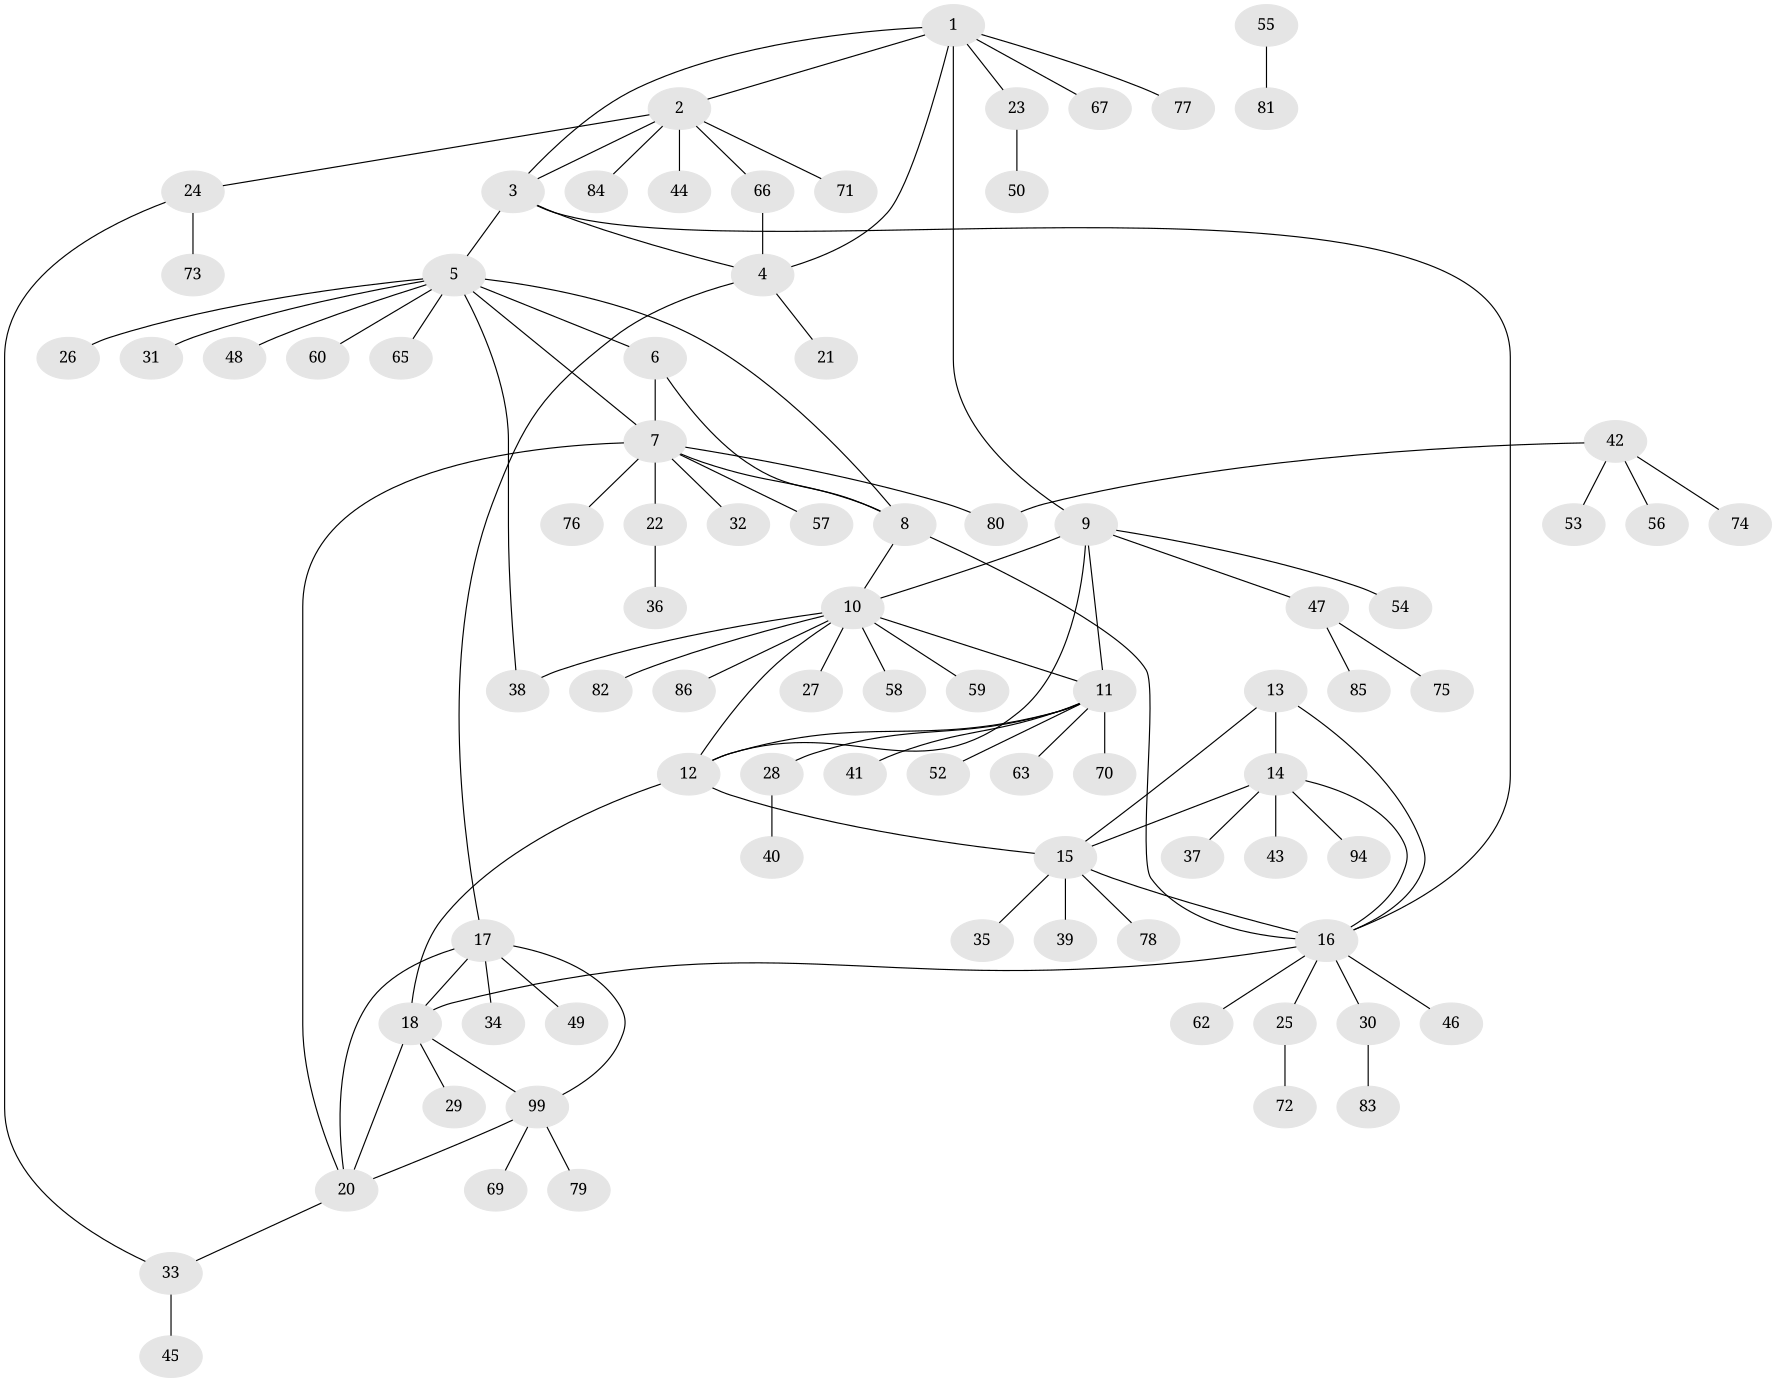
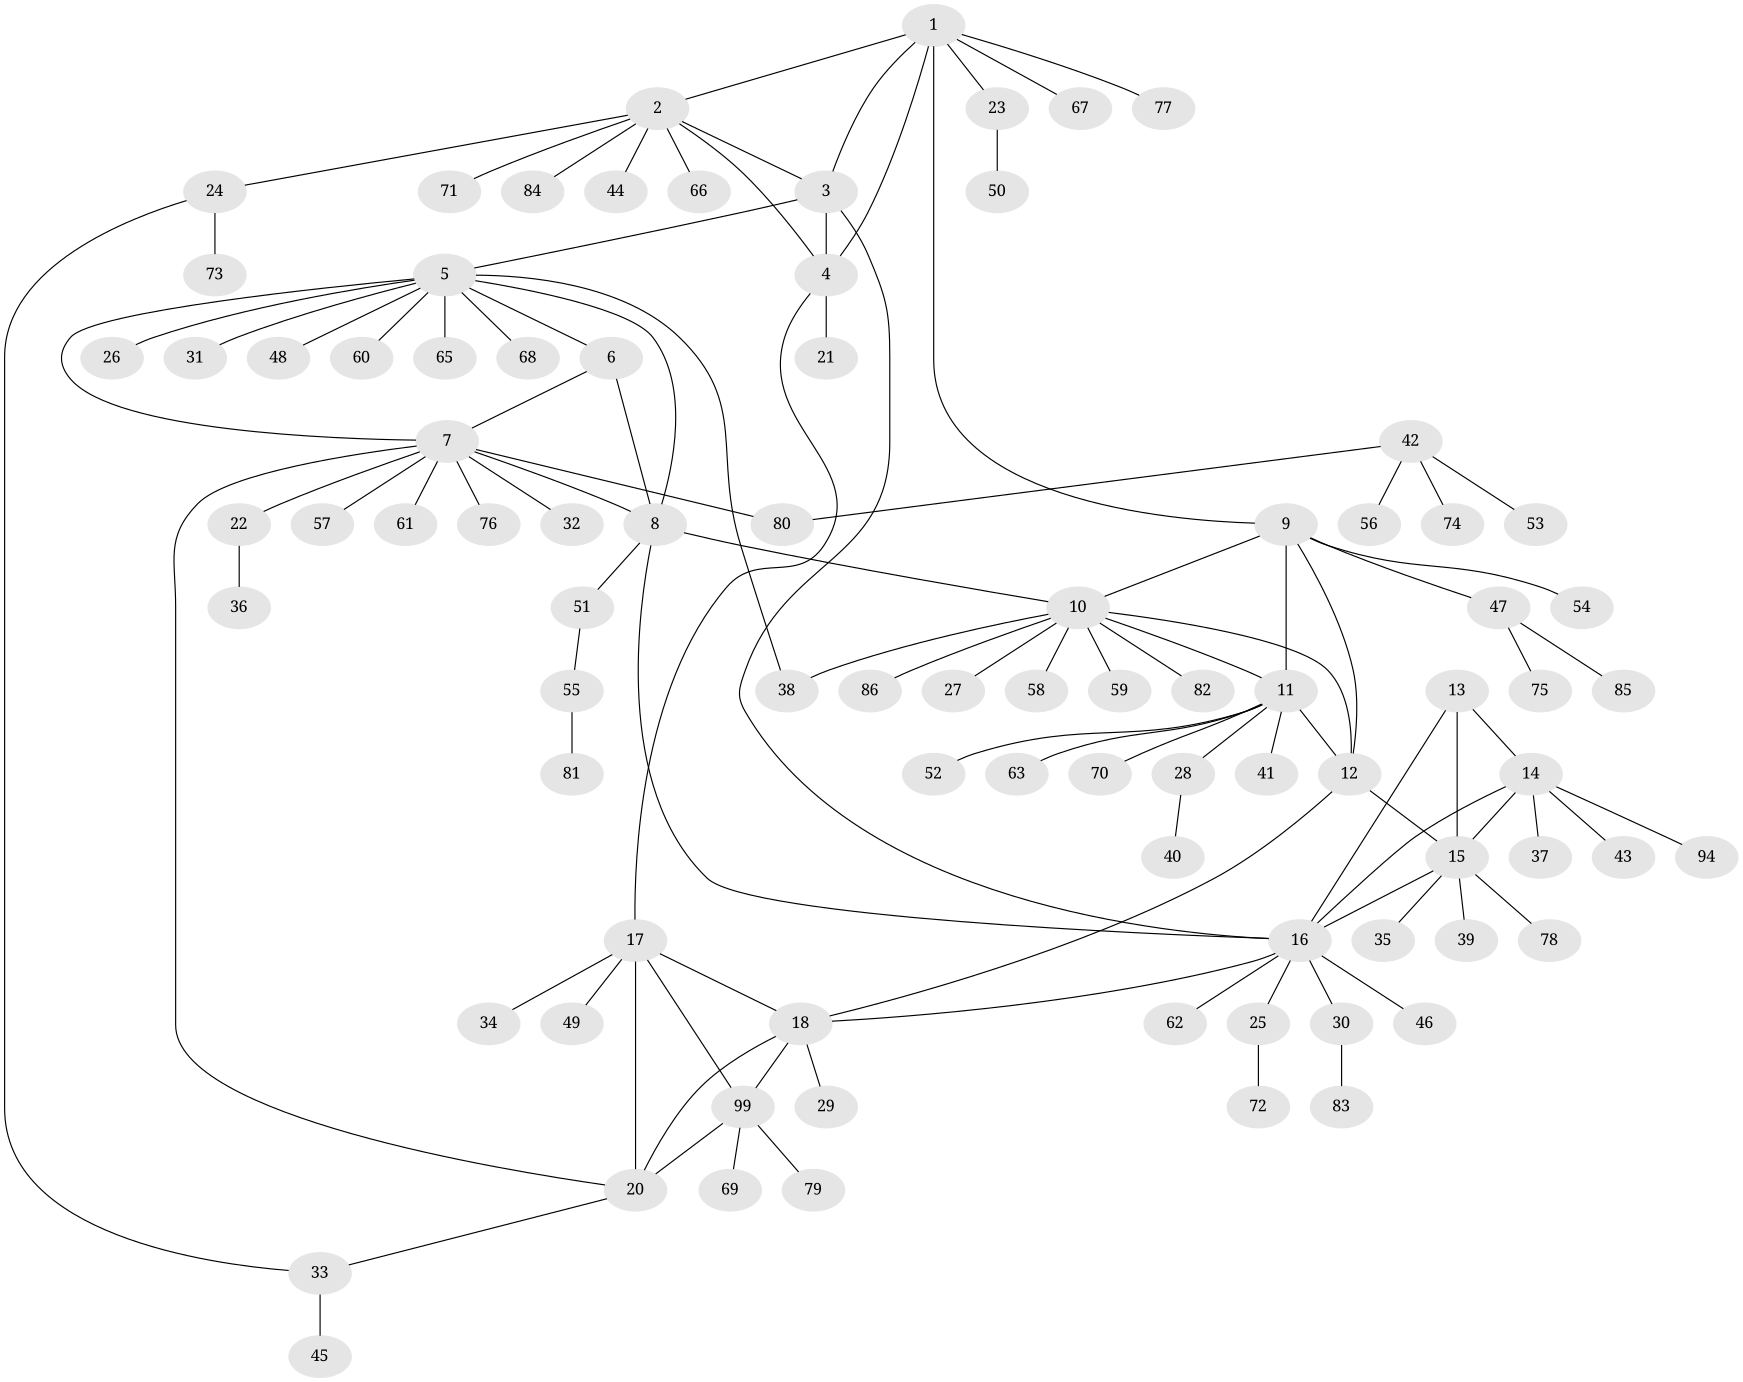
(763, 238) -> (753, 183)
none -> (528, 358)
none -> (406, 525)
none -> (582, 608)
